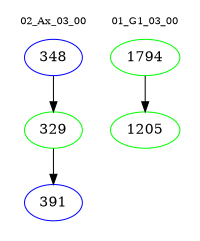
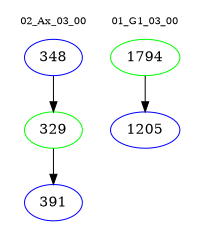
(145, 130) -> (145, 130)
